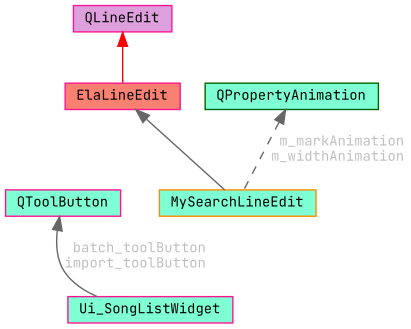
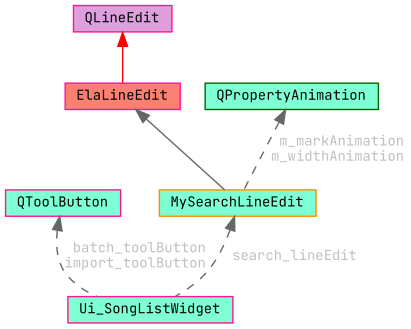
none -> (210, 269)
(64, 271) -> (64, 271)
